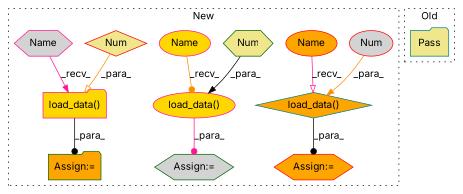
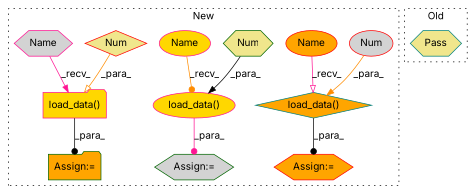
(430, 43) -> (436, 43)
